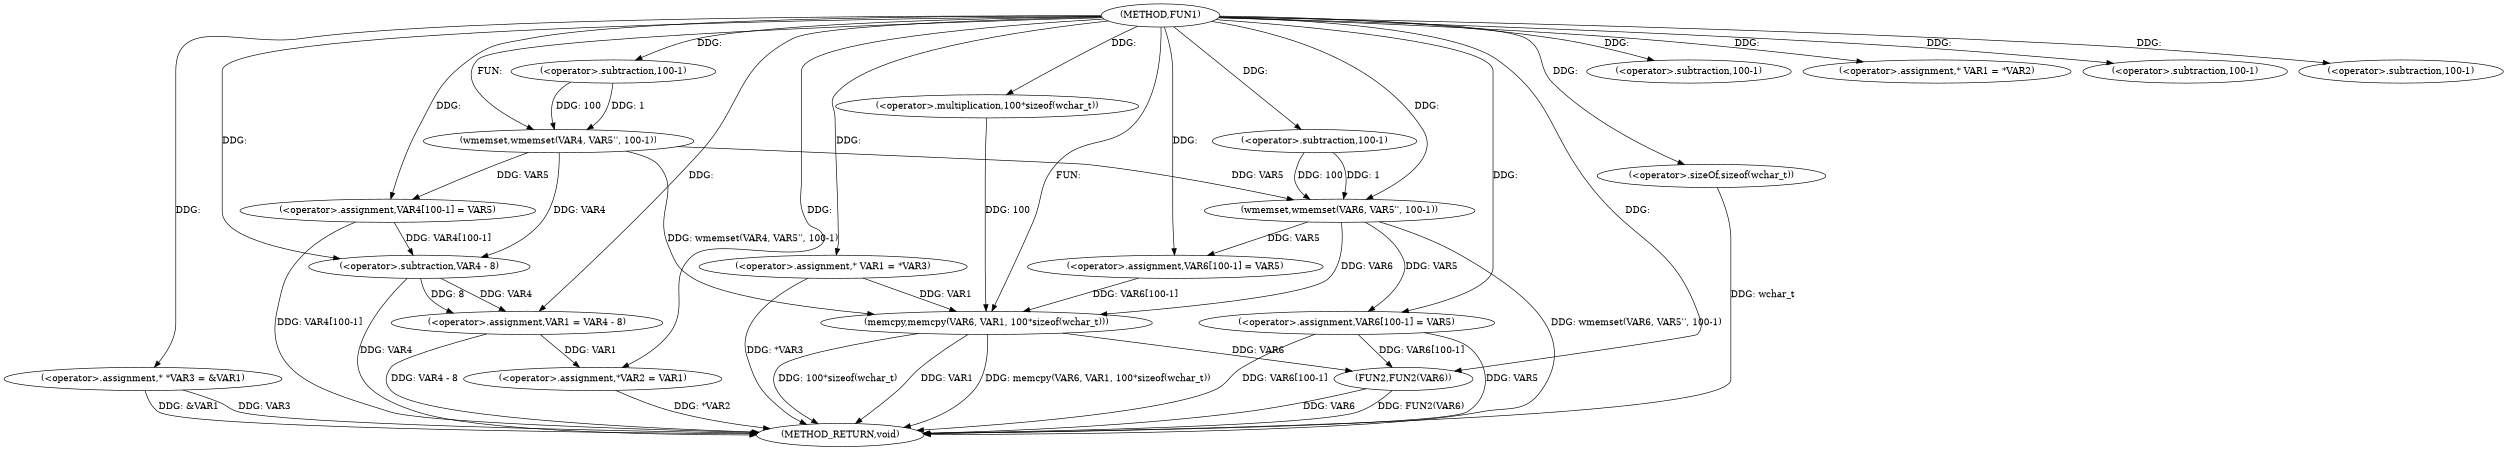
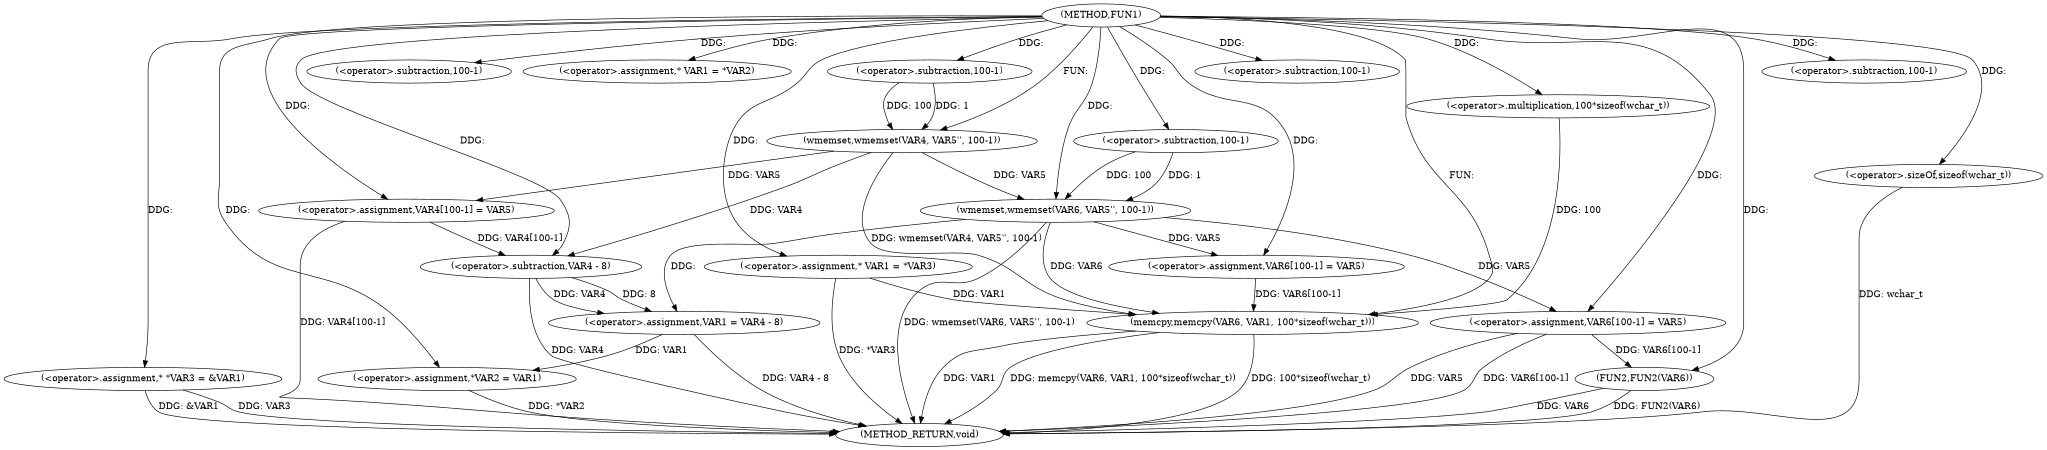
(768, 55) -> (791, 241)
(1204, 351) -> none
